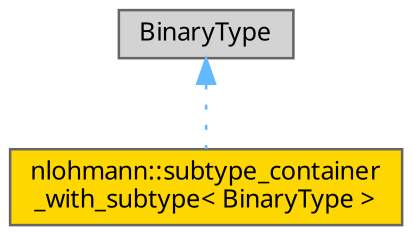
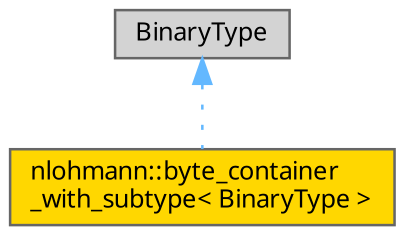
(206, 187) -> (202, 187)
